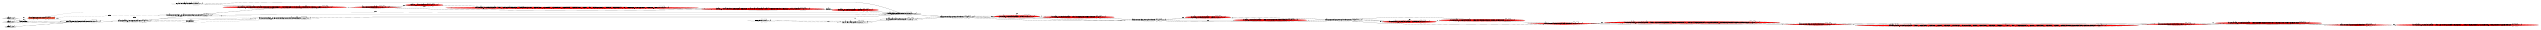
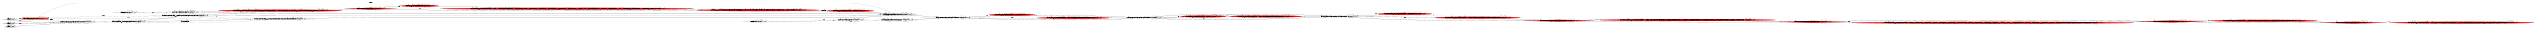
none -> (128, 12)
(23, 22) -> (20, 24)
